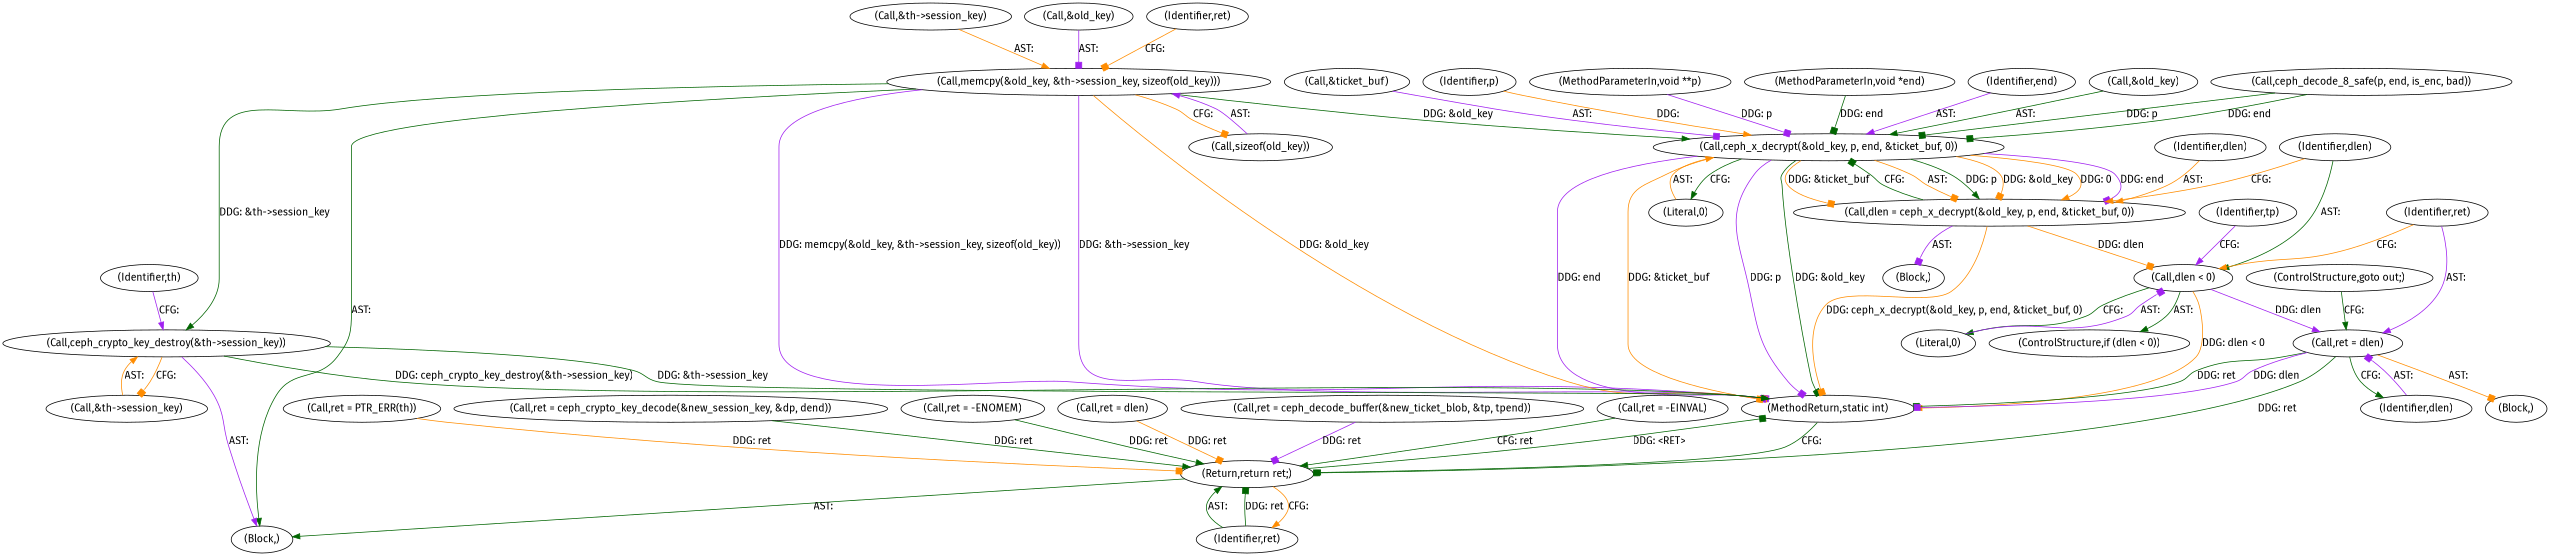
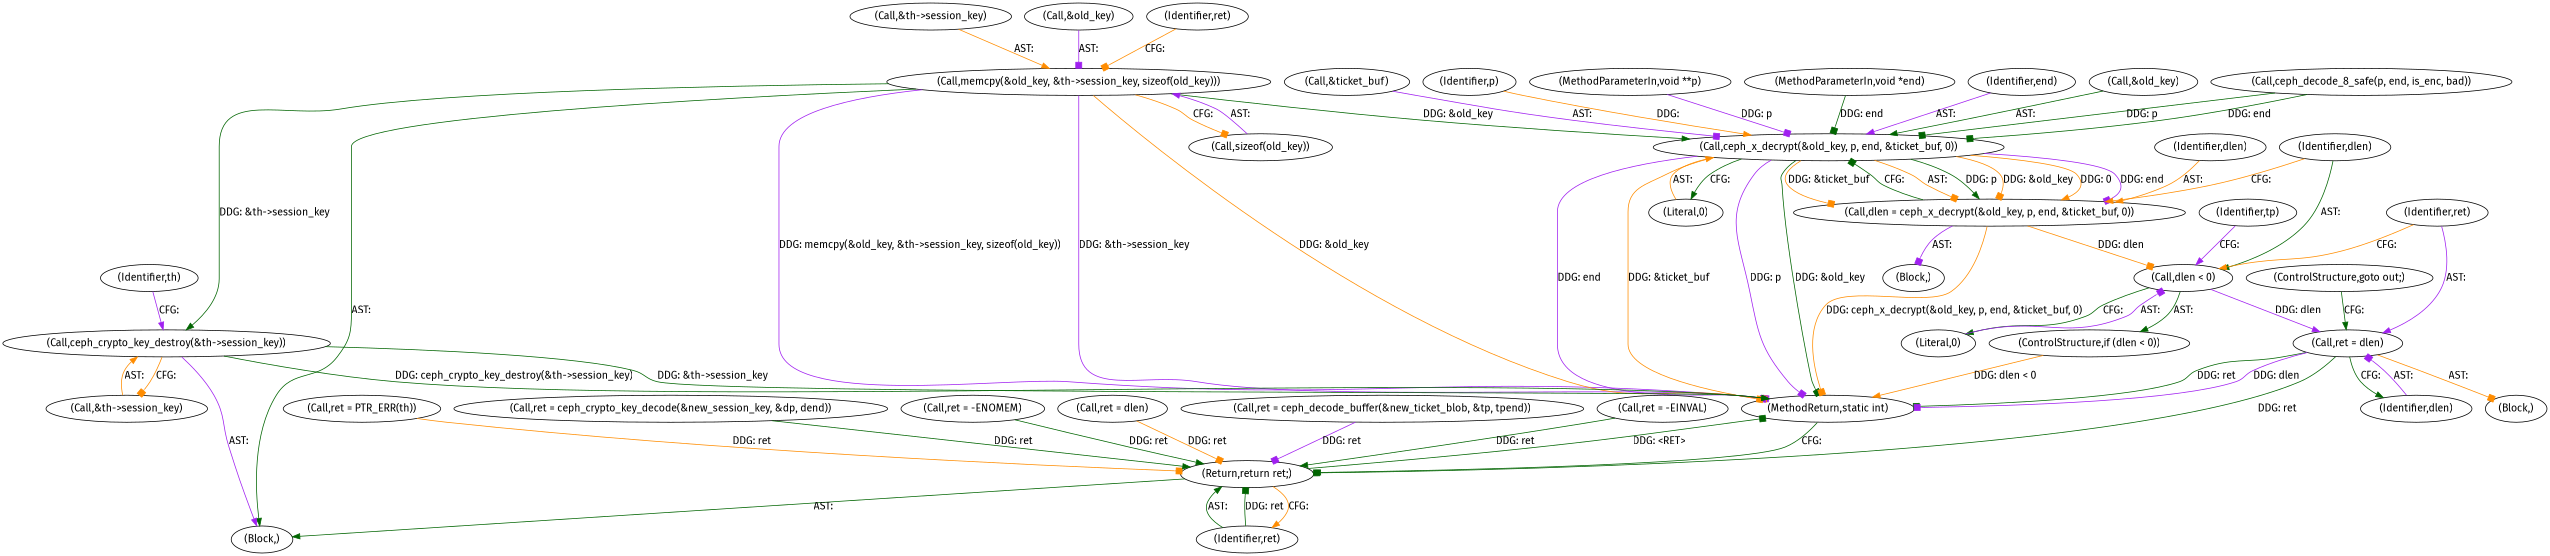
(2131, 386) -> (1962, 375)
(1515, 441) -> (1515, 441)
